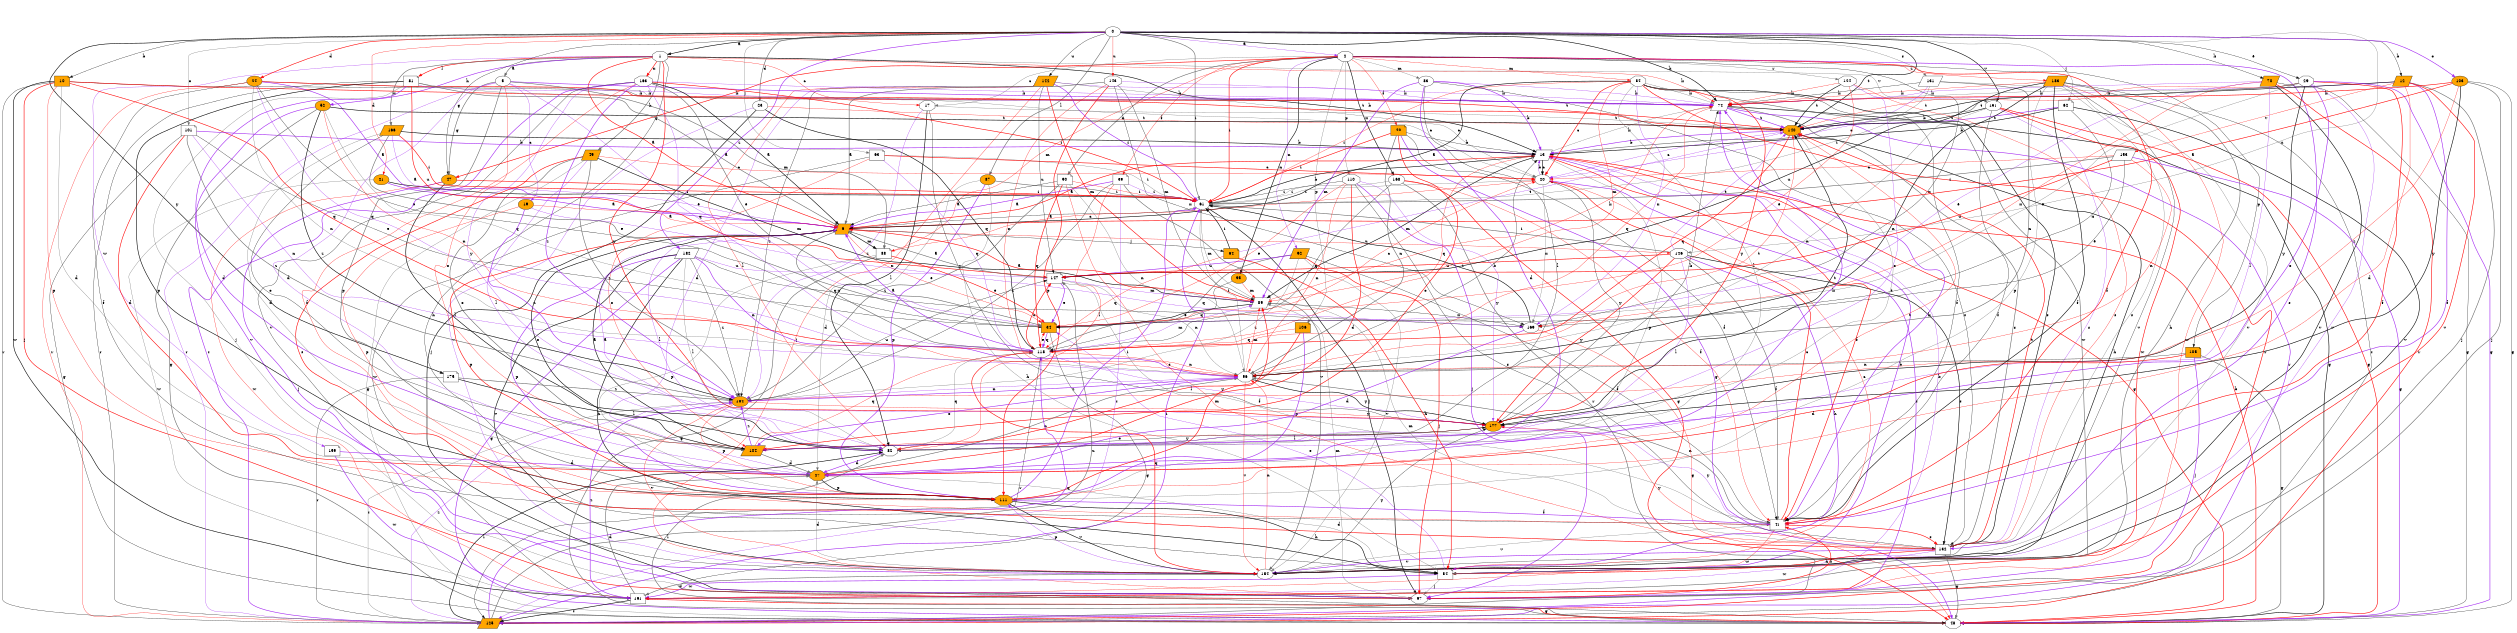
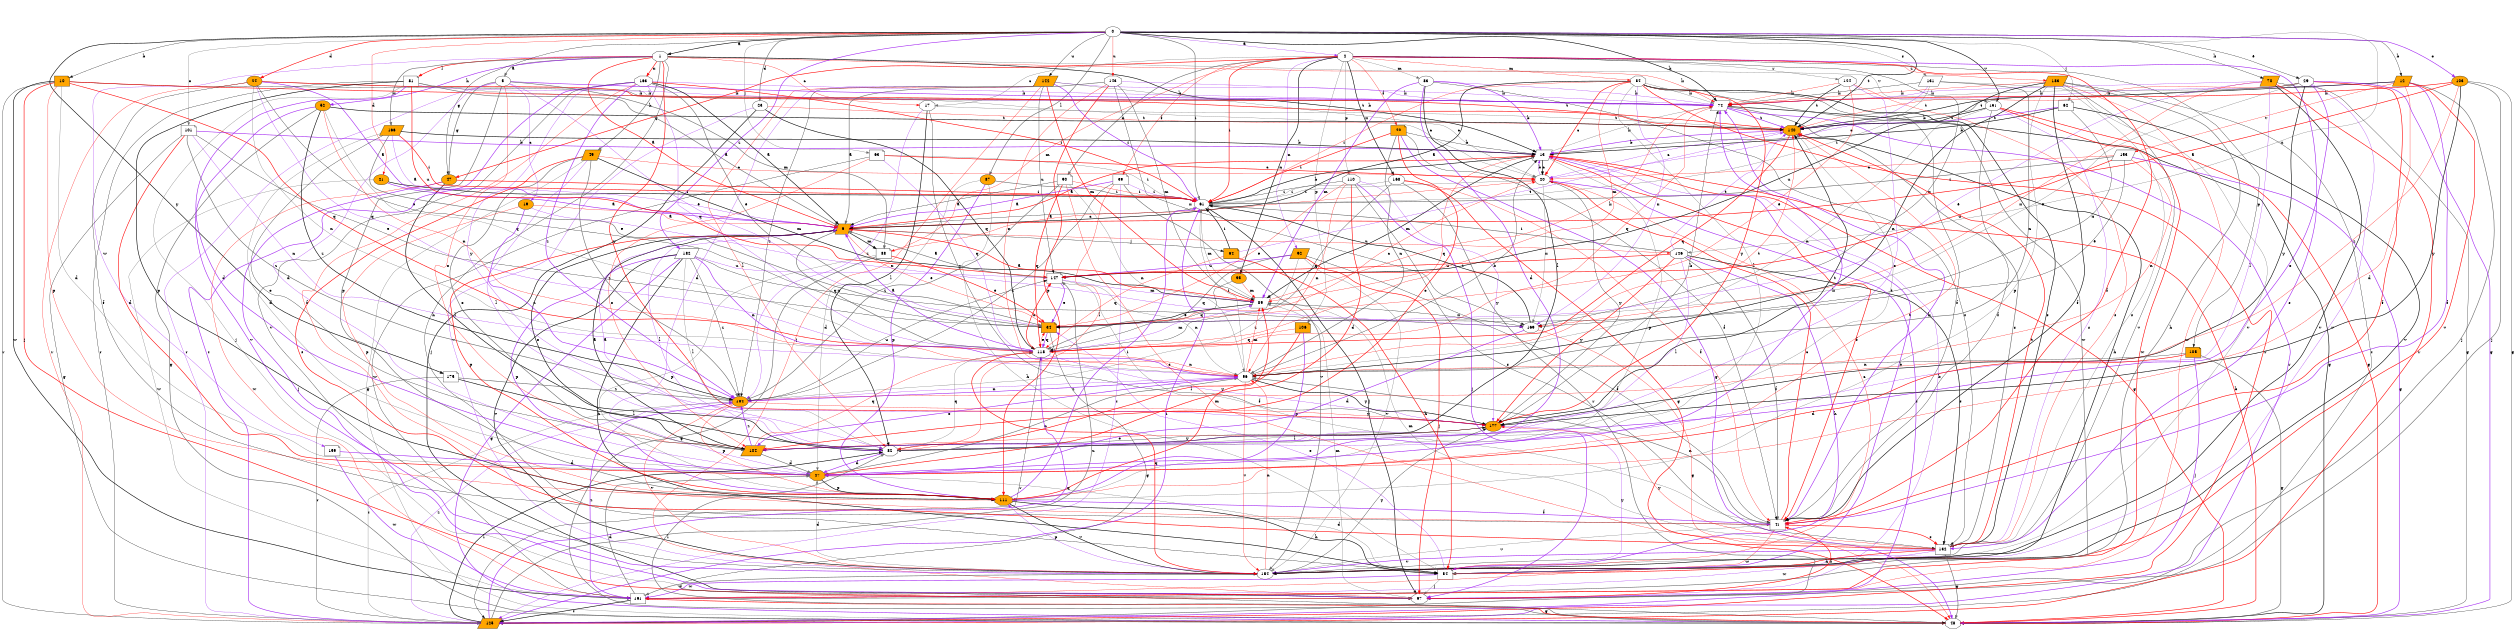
(1423, 427) -> (1423, 427)
(1648, 453) -> (1621, 528)
